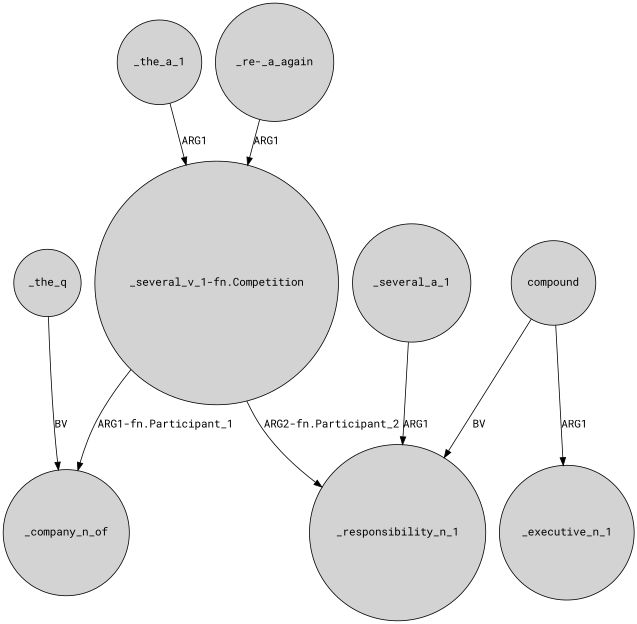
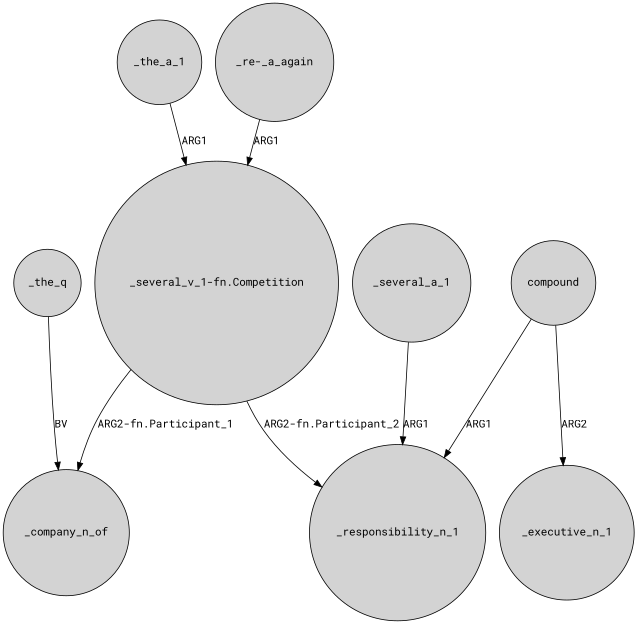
(166, 425) -> (166, 425)
(479, 425) -> (479, 425)
(575, 425) -> (575, 425)
